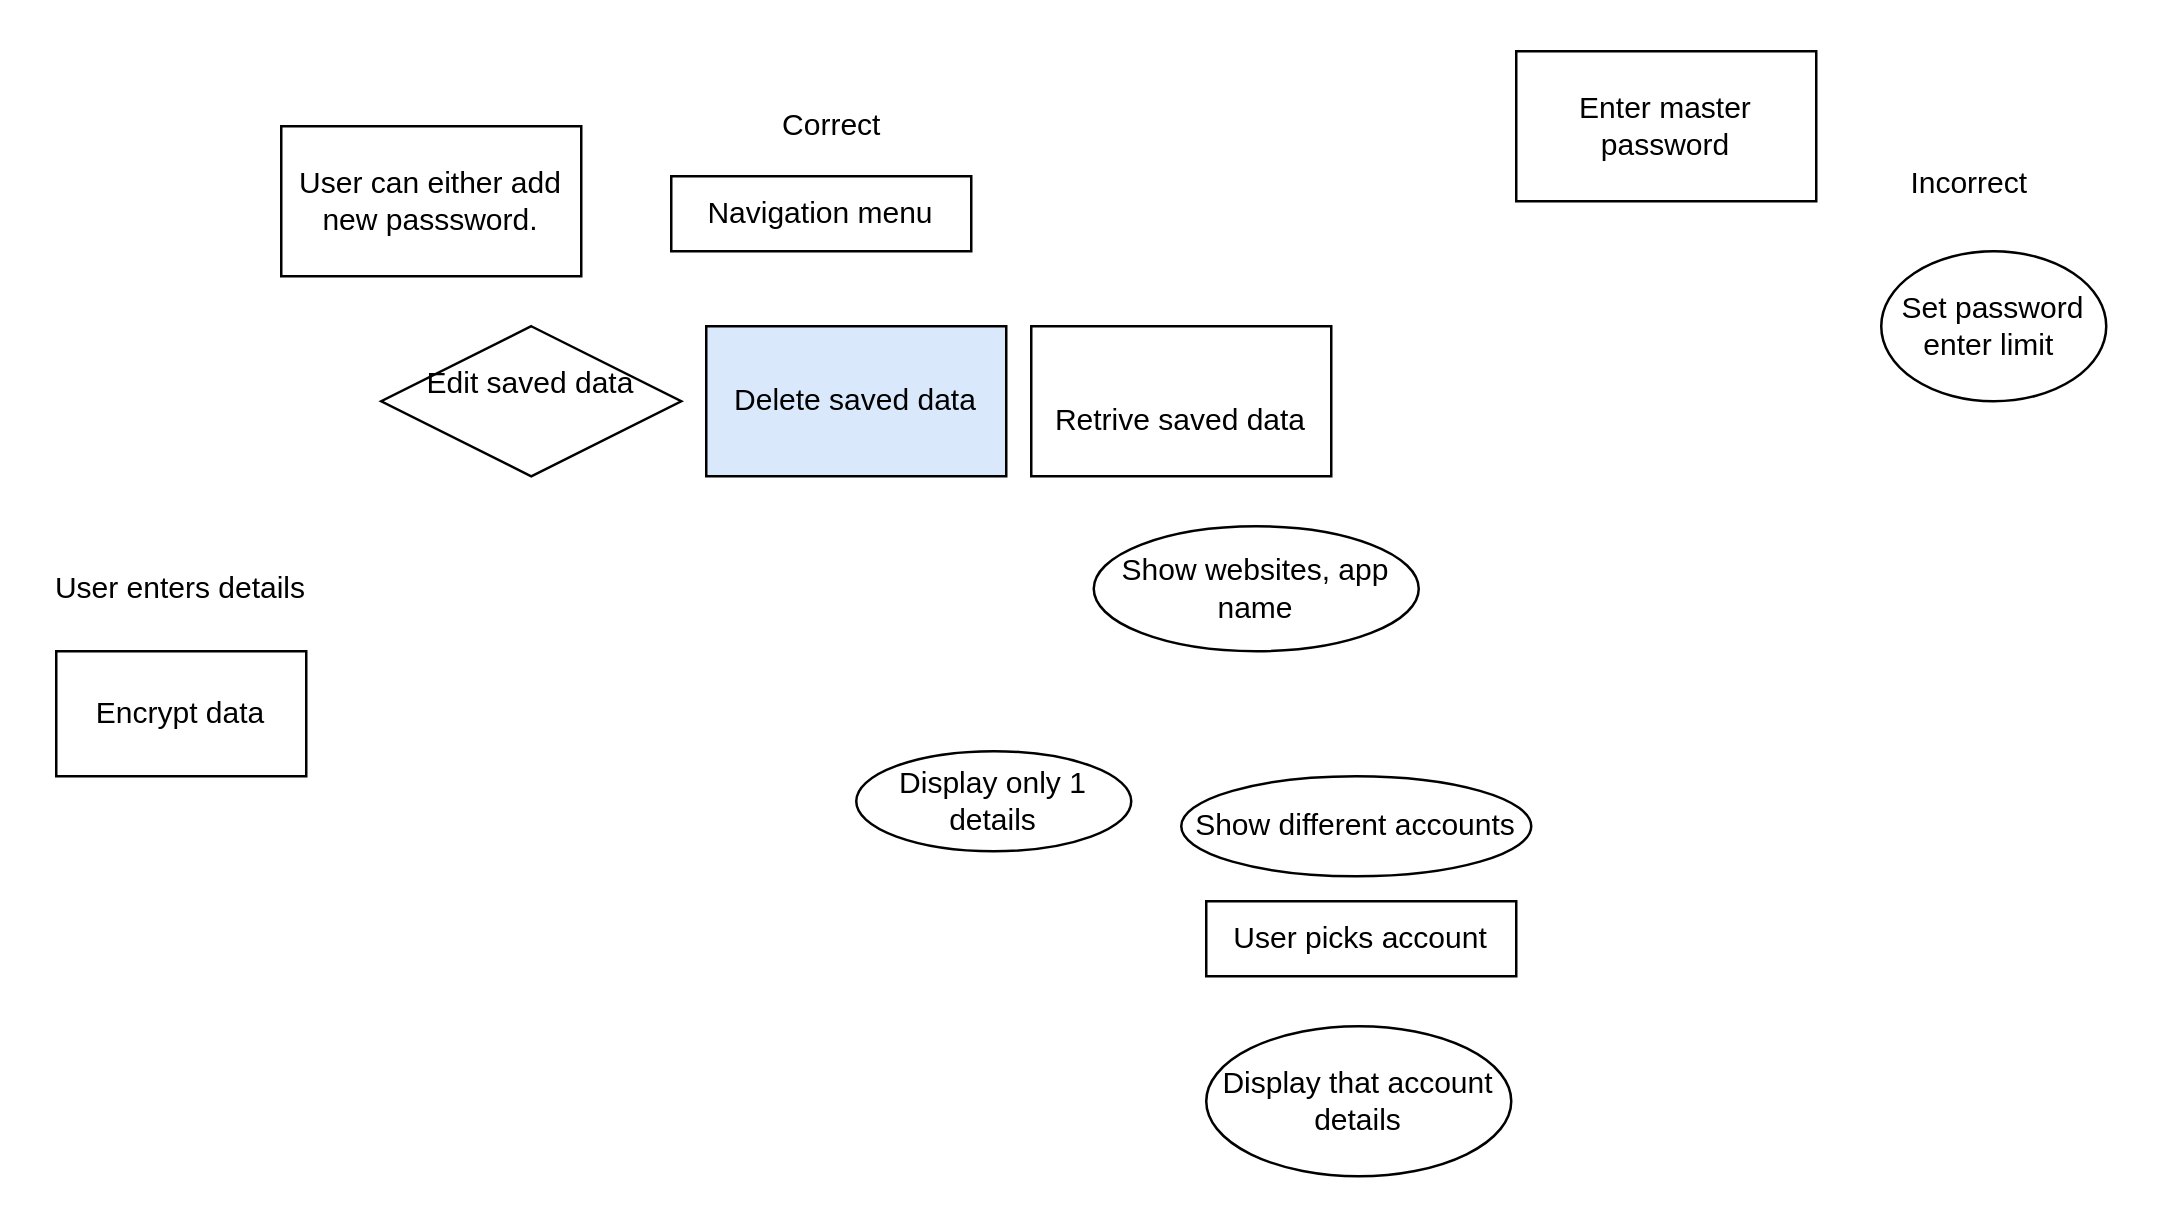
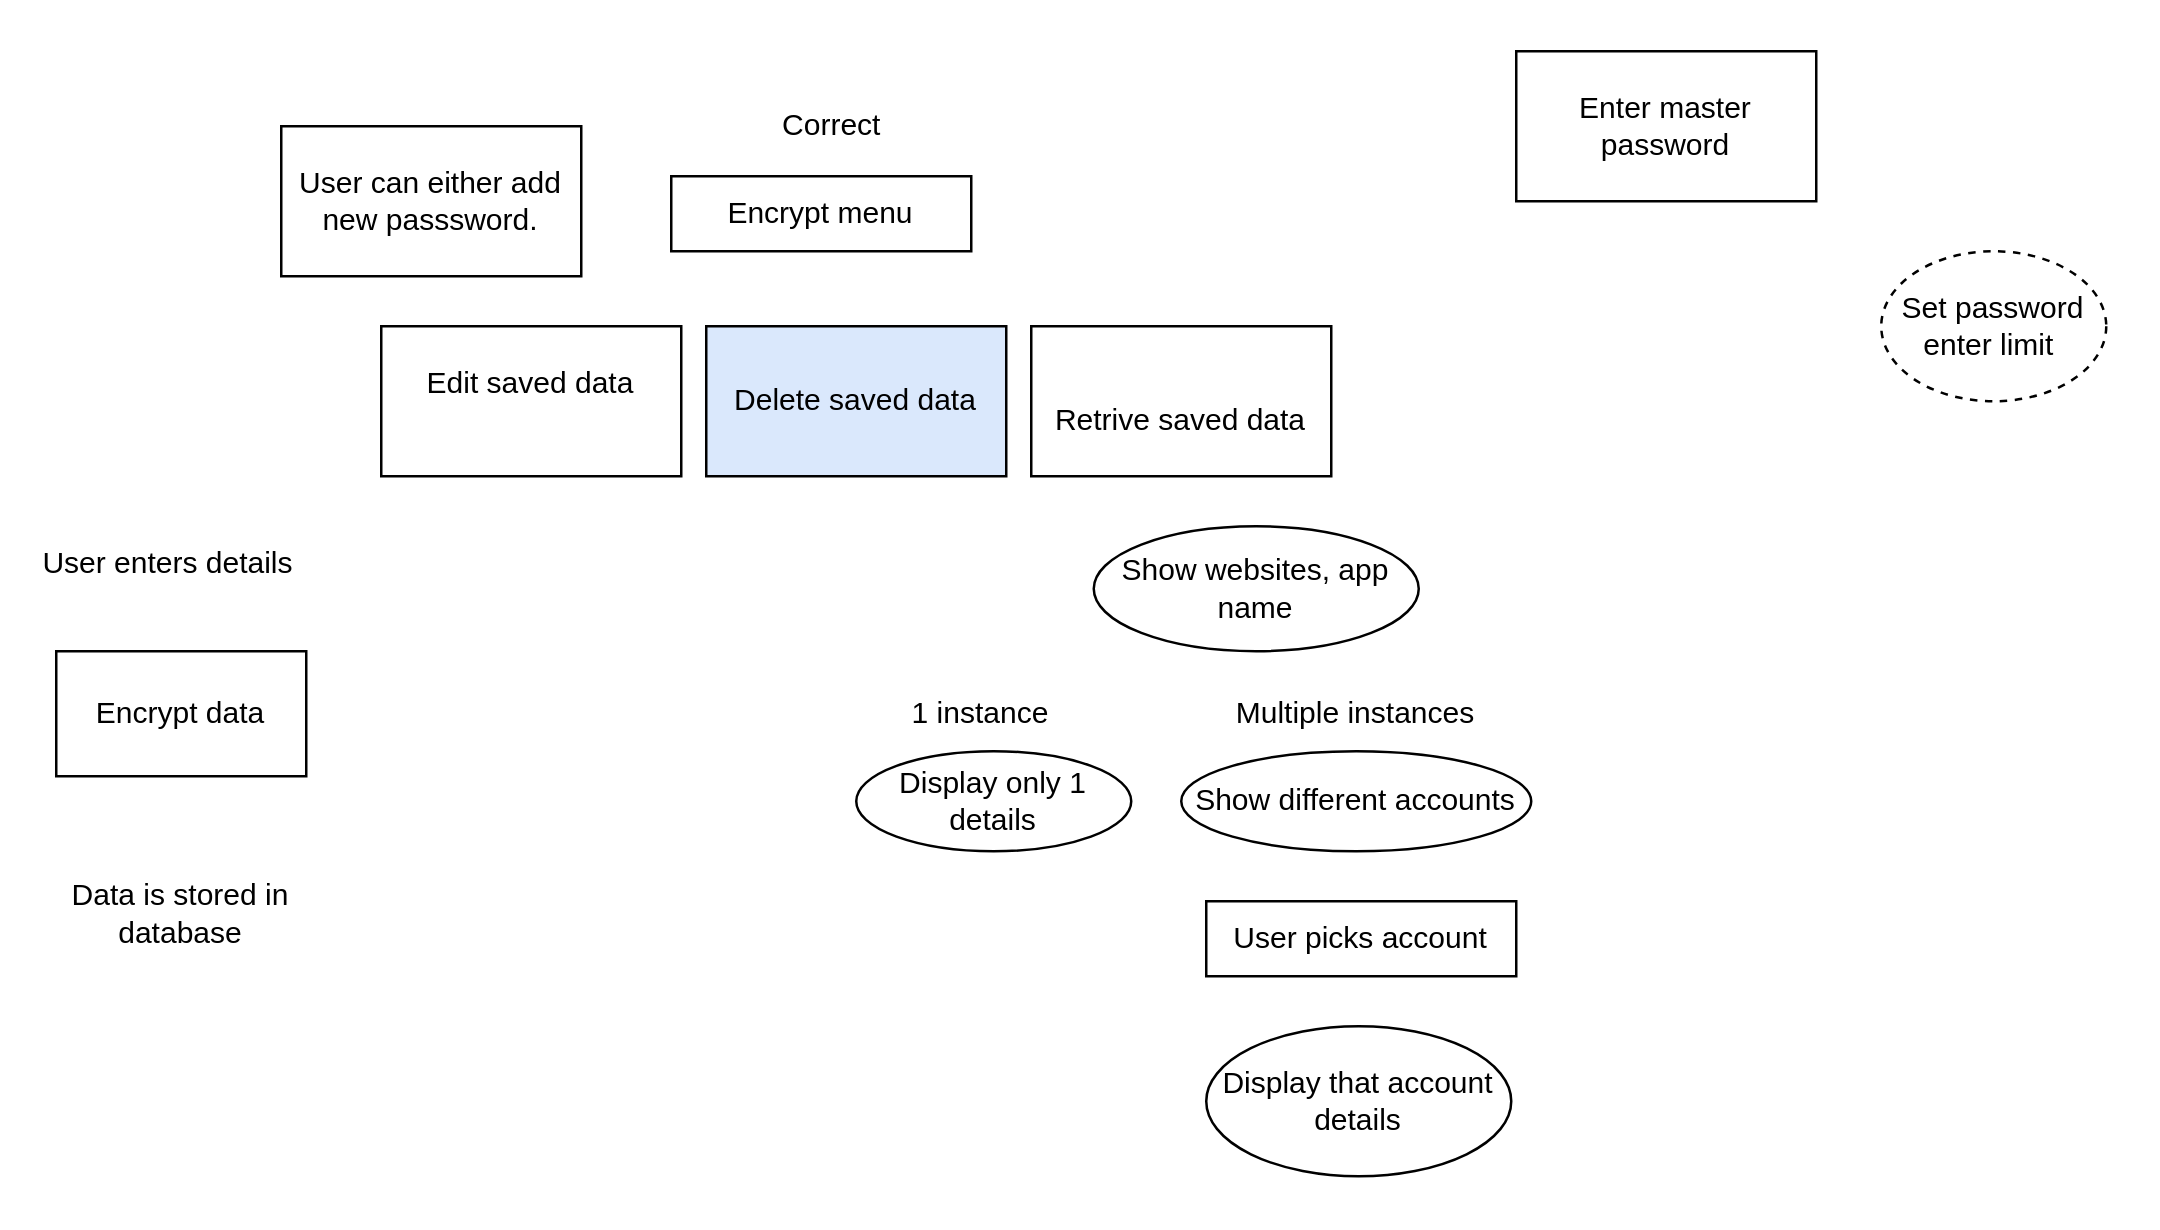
(1969, 184) -> none
(821, 214) -> (821, 214)
(1994, 326) -> (1994, 326)
(531, 401) -> (531, 401)
(181, 589) -> (169, 564)
none -> (981, 714)
none -> (1356, 714)
(1356, 826) -> (1356, 801)
none -> (181, 914)
